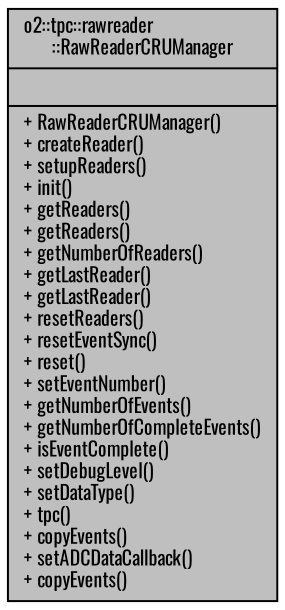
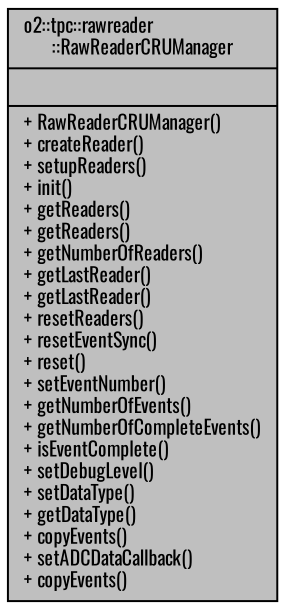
(48, 516) -> (80, 516)
